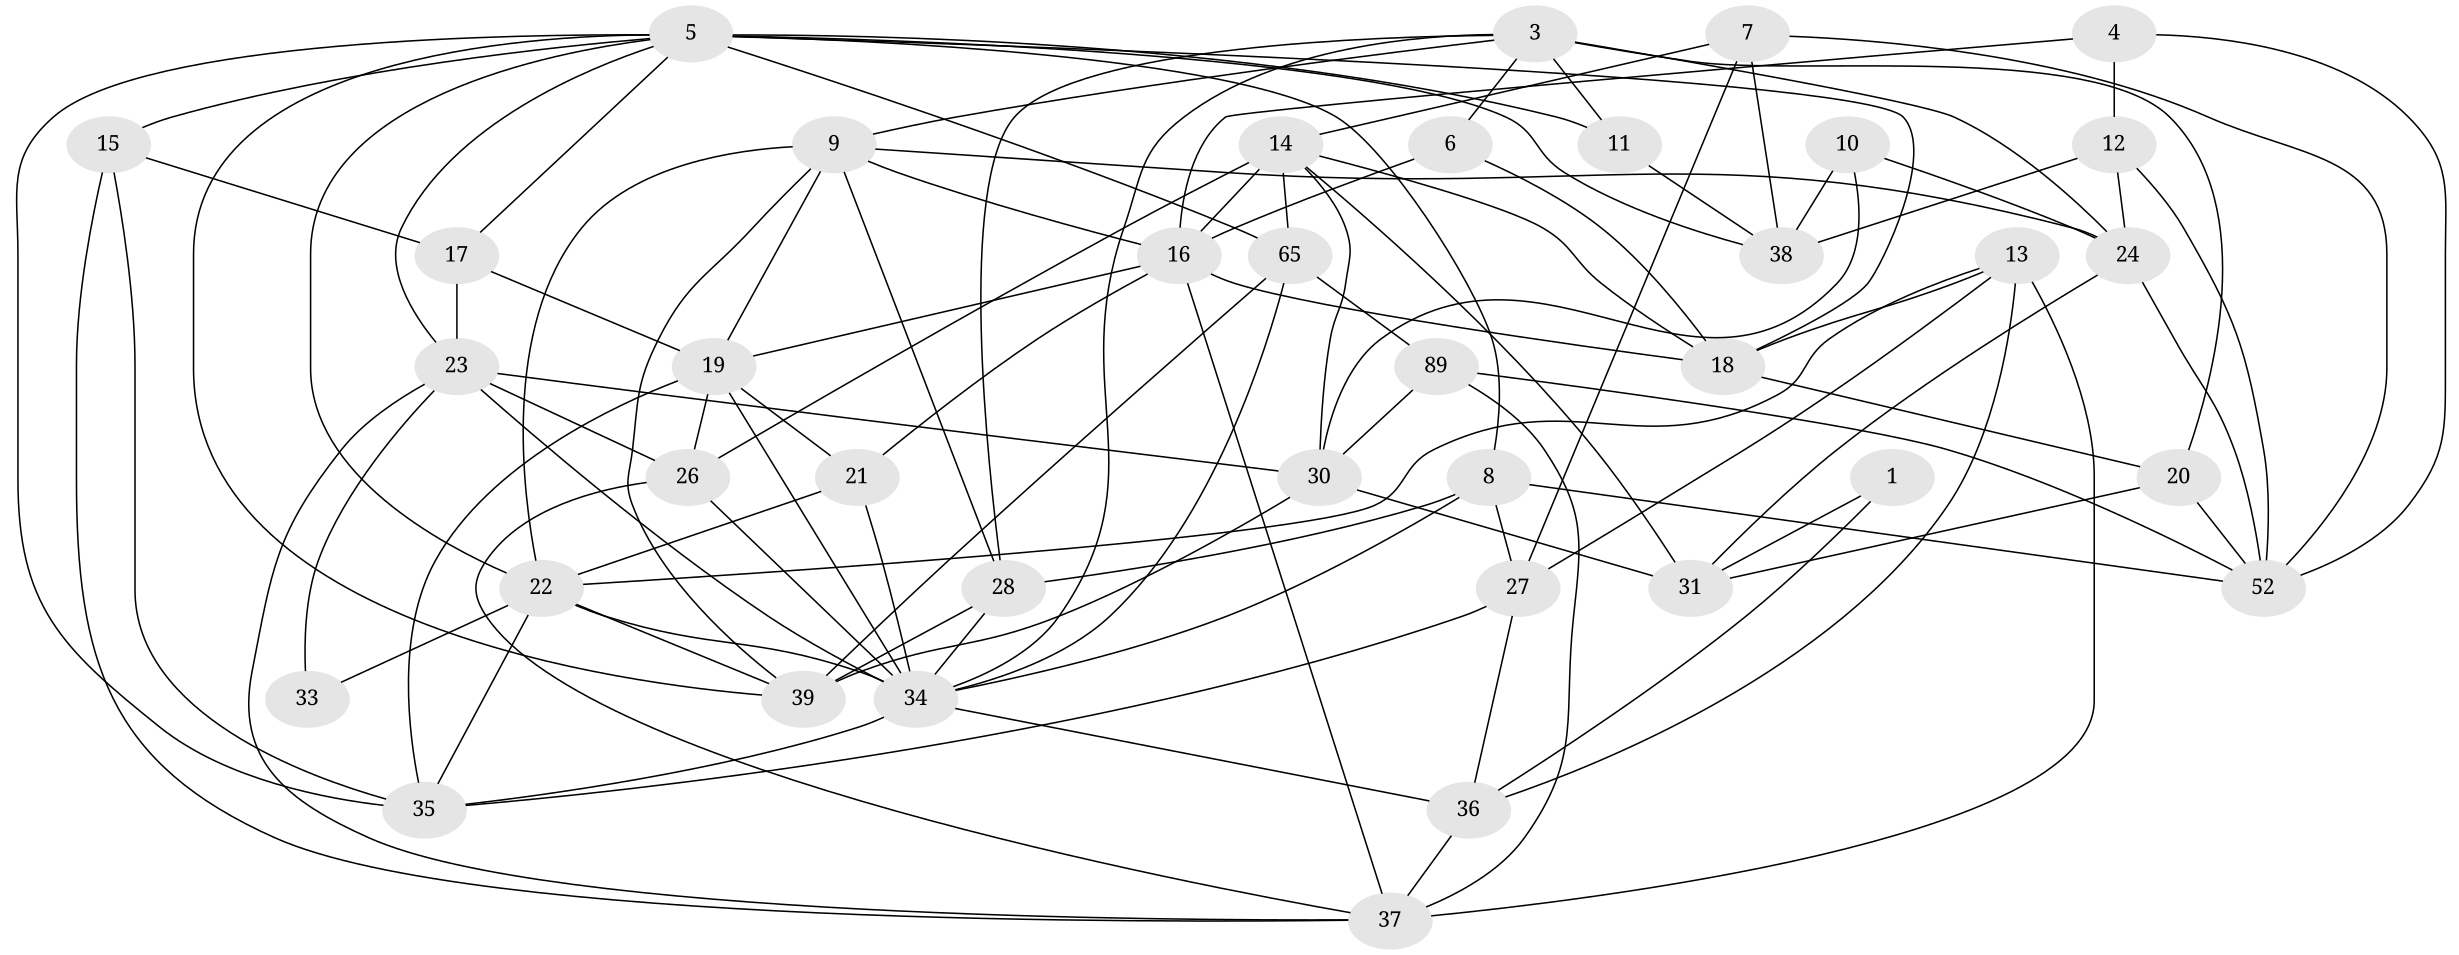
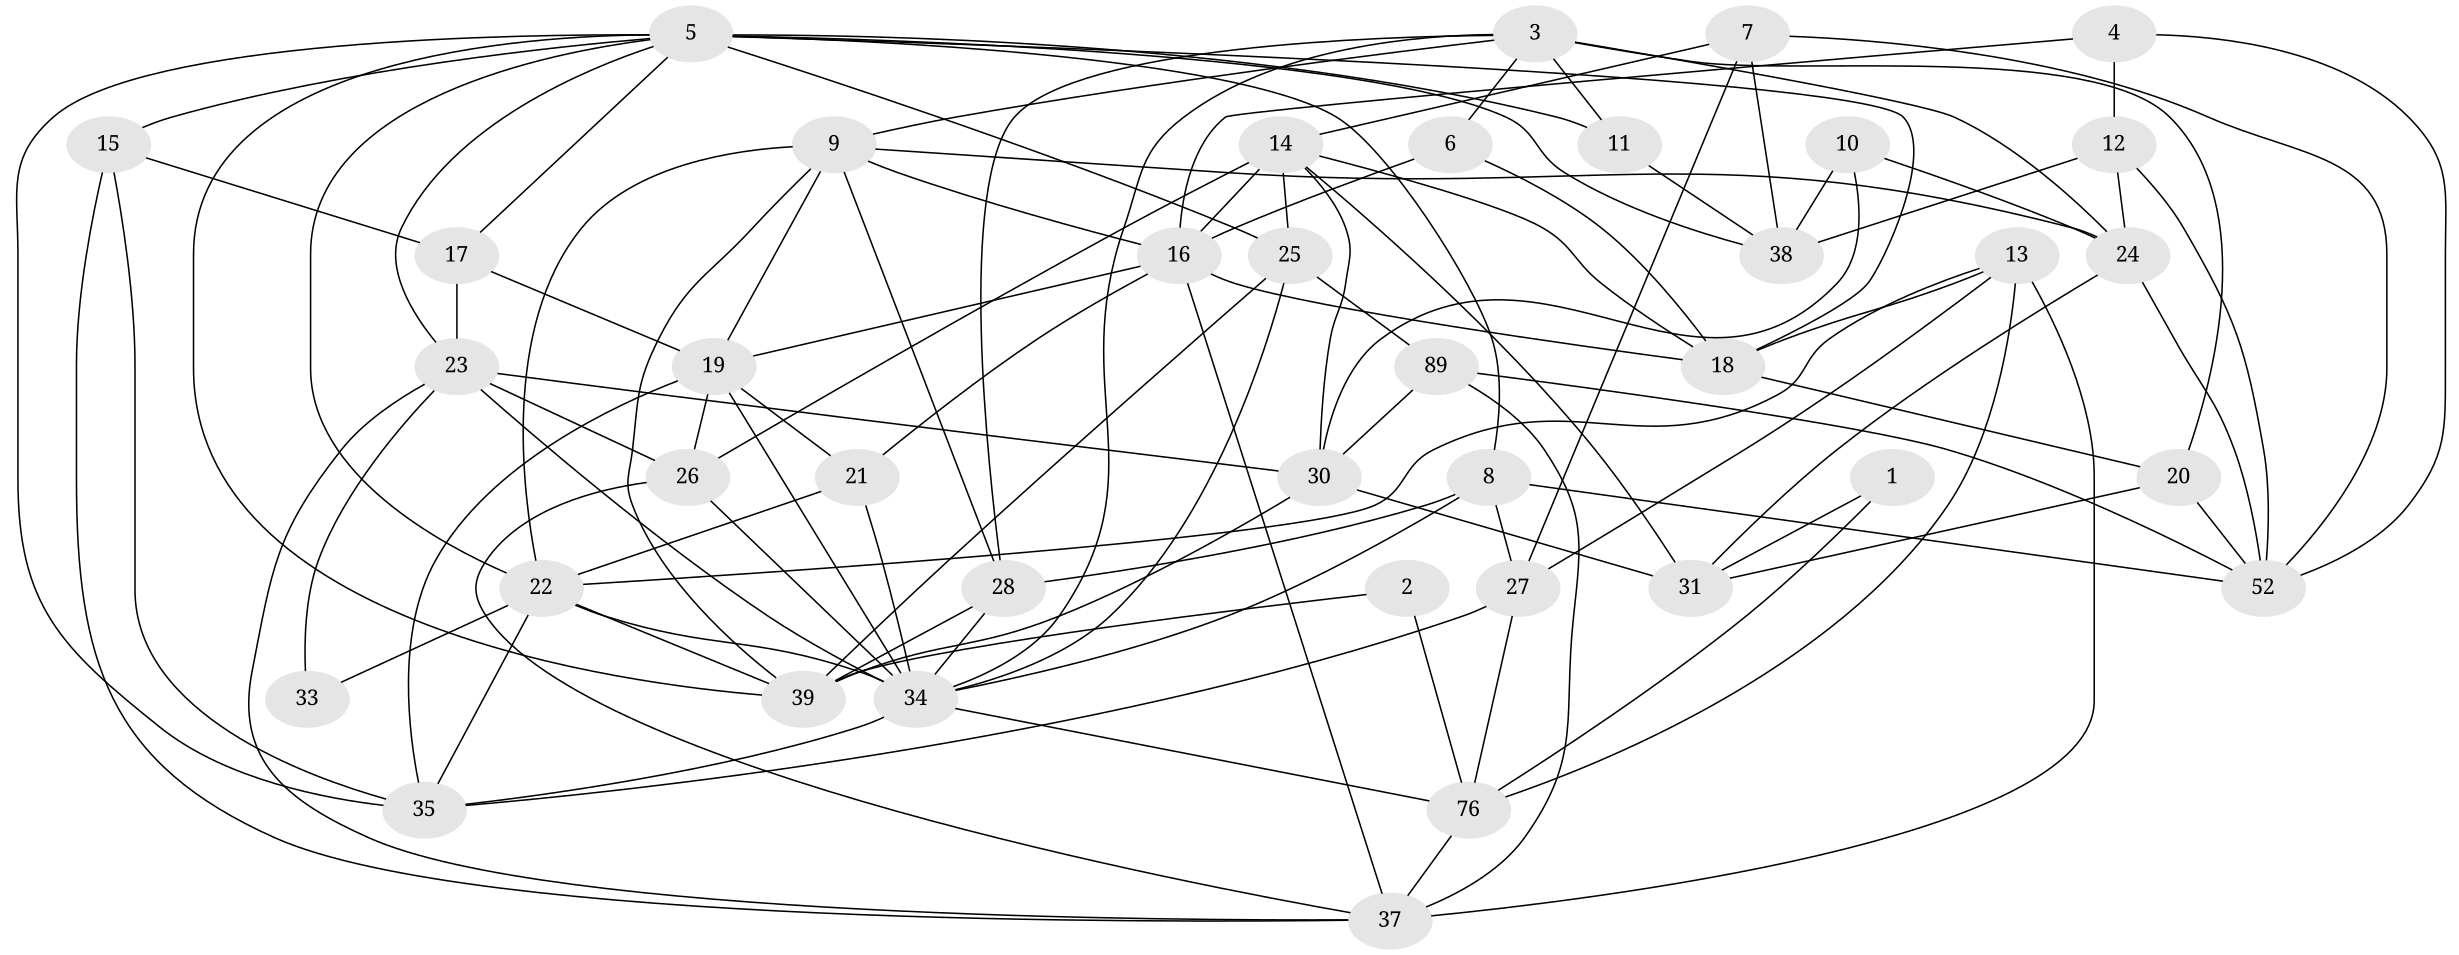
(1290, 256) -> (1290, 256)
none -> (1407, 588)
(1469, 810) -> (1469, 810)
